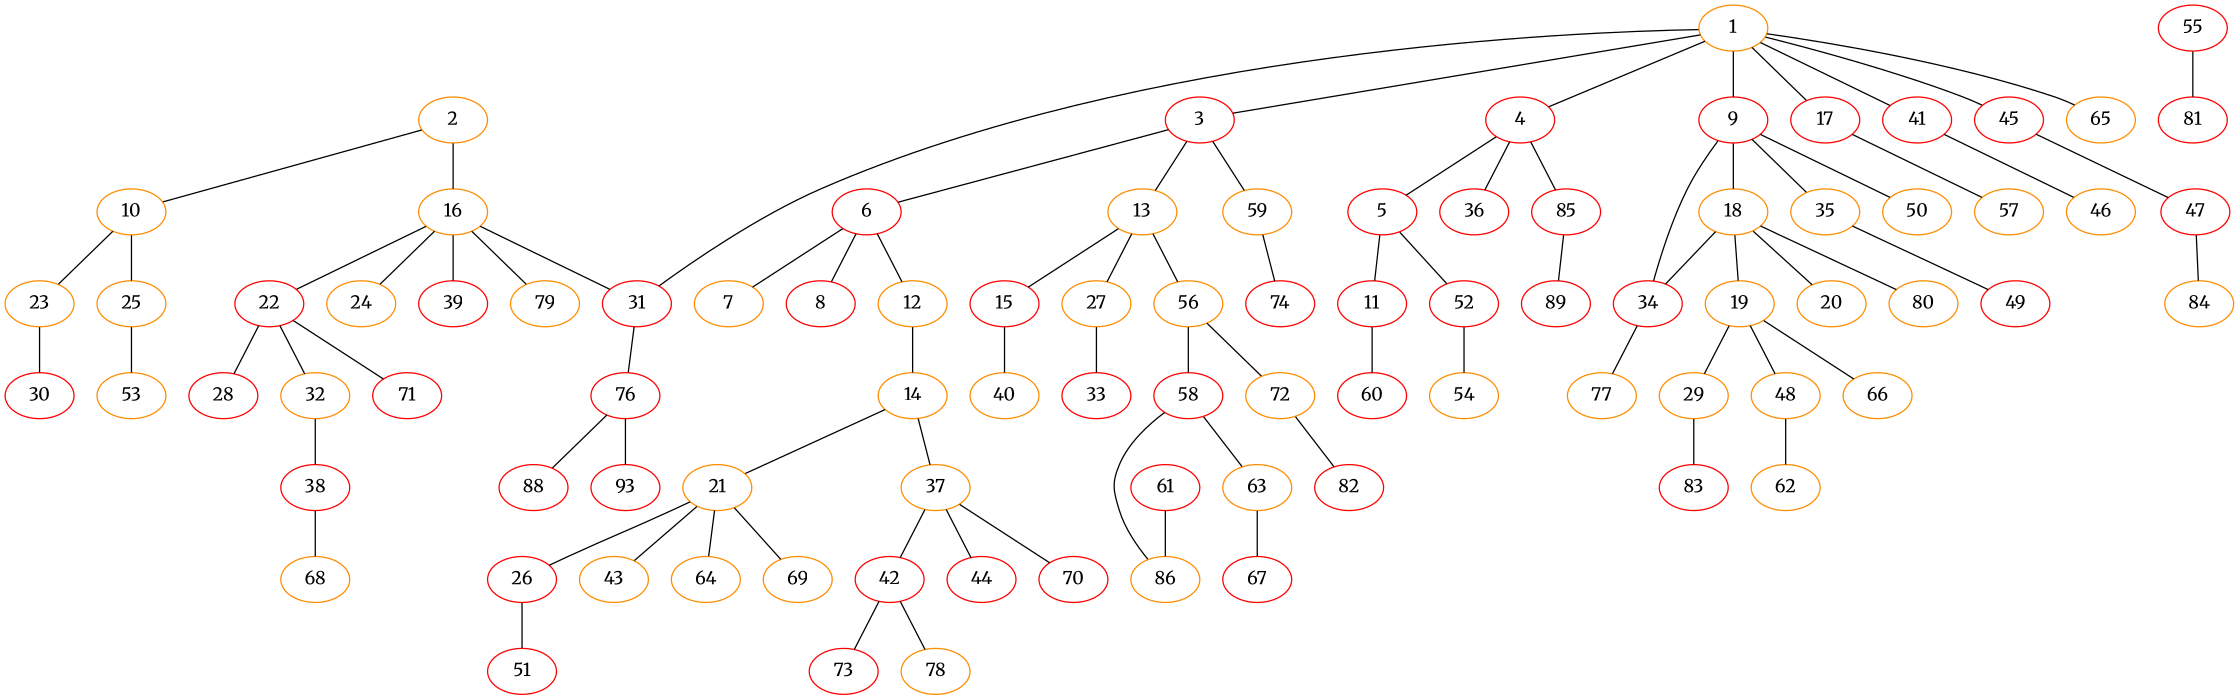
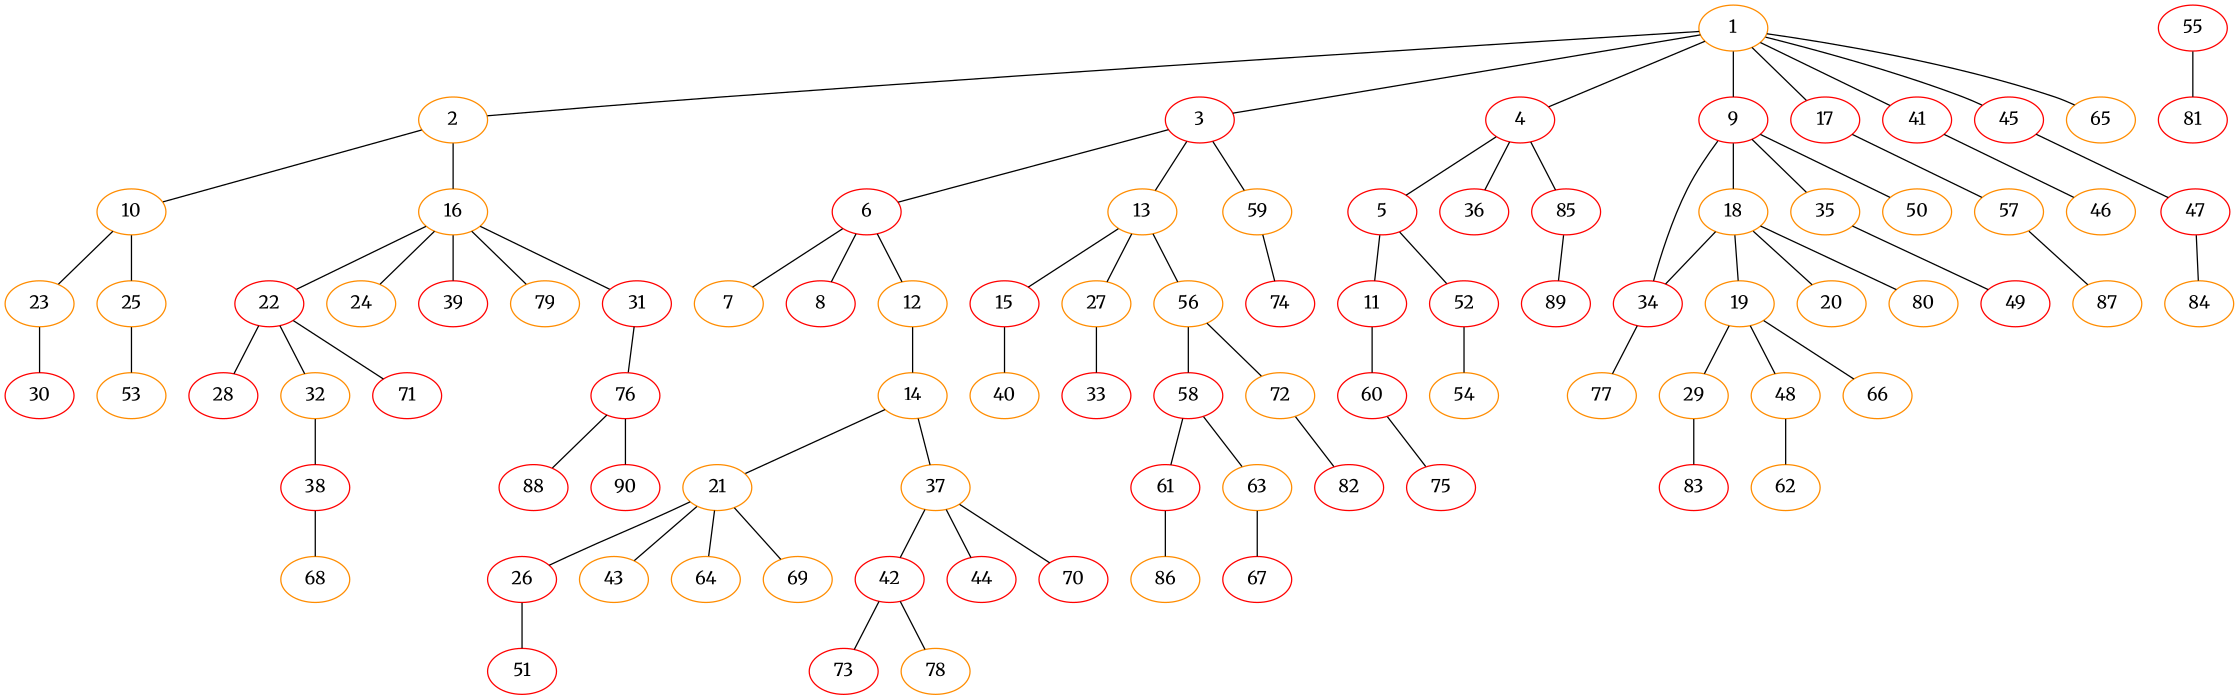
(1159, 88) -> (1093, 71)
none -> (2107, 304)
(1115, 481) -> (1177, 442)
(625, 488) -> (625, 488)
none -> (1441, 488)
